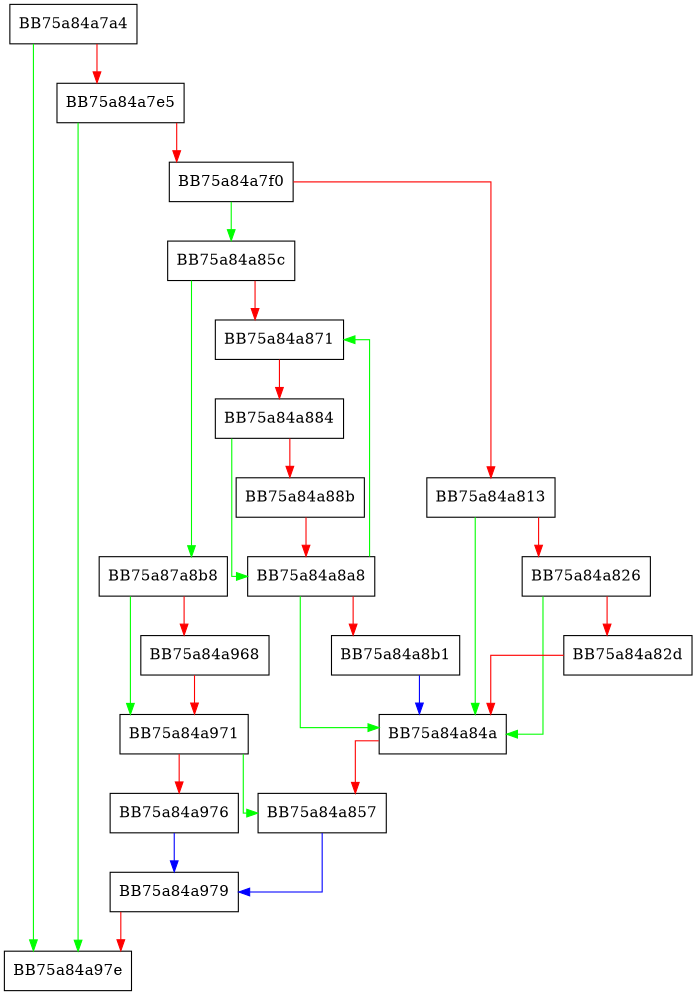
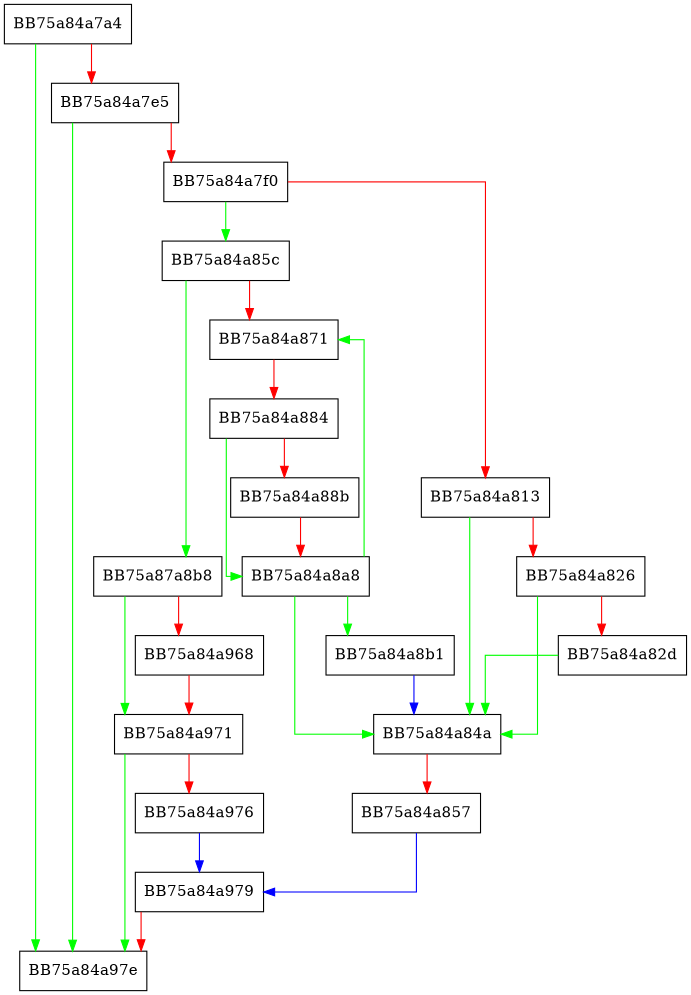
(353, 610) -> (348, 610)
(503, 655) -> (498, 655)
(243, 785) -> (125, 847)
